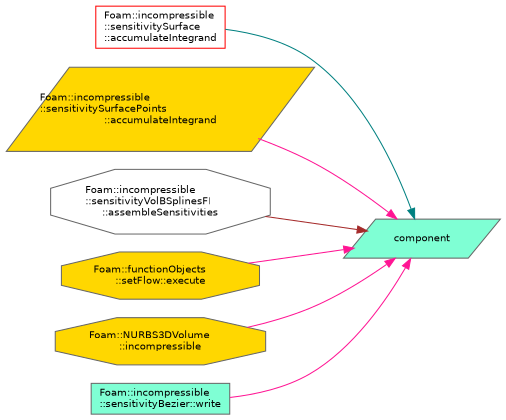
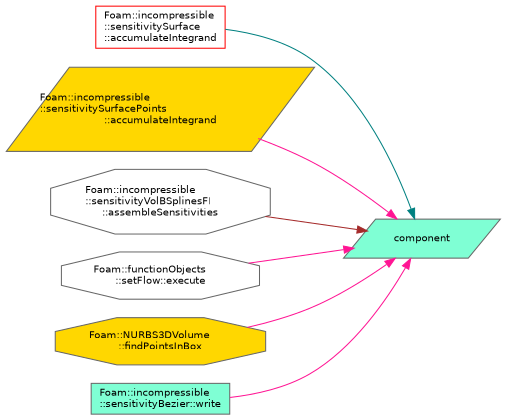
(160, 276) -> (160, 276)
(160, 341) -> (160, 341)
